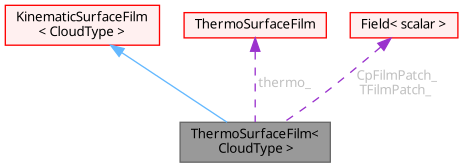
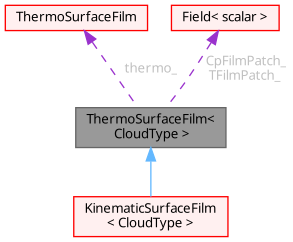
(174, 87) -> (151, 179)
